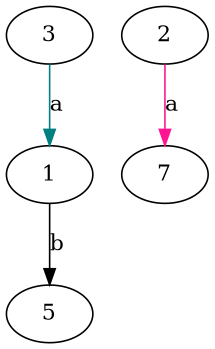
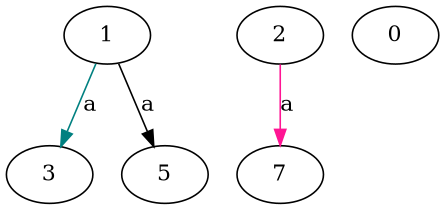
none -> (396, 35)
(50, 97) -> (82, 98)
(58, 244) -> (148, 105)
